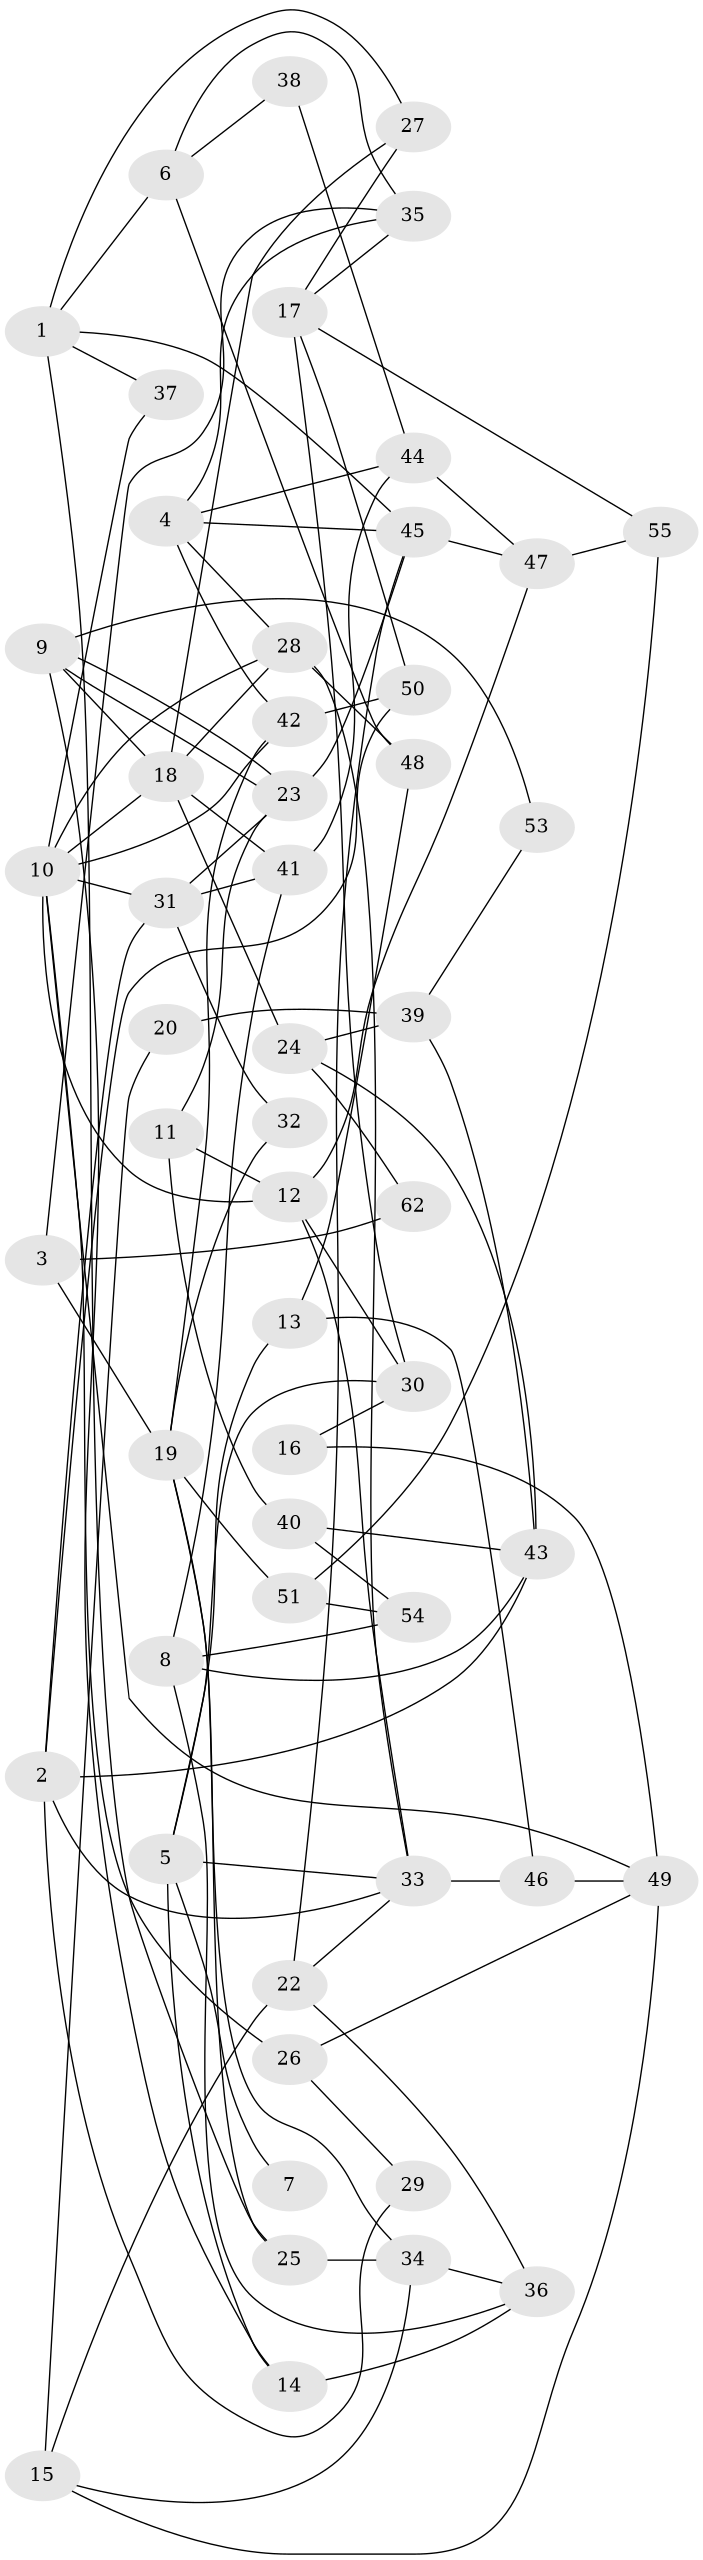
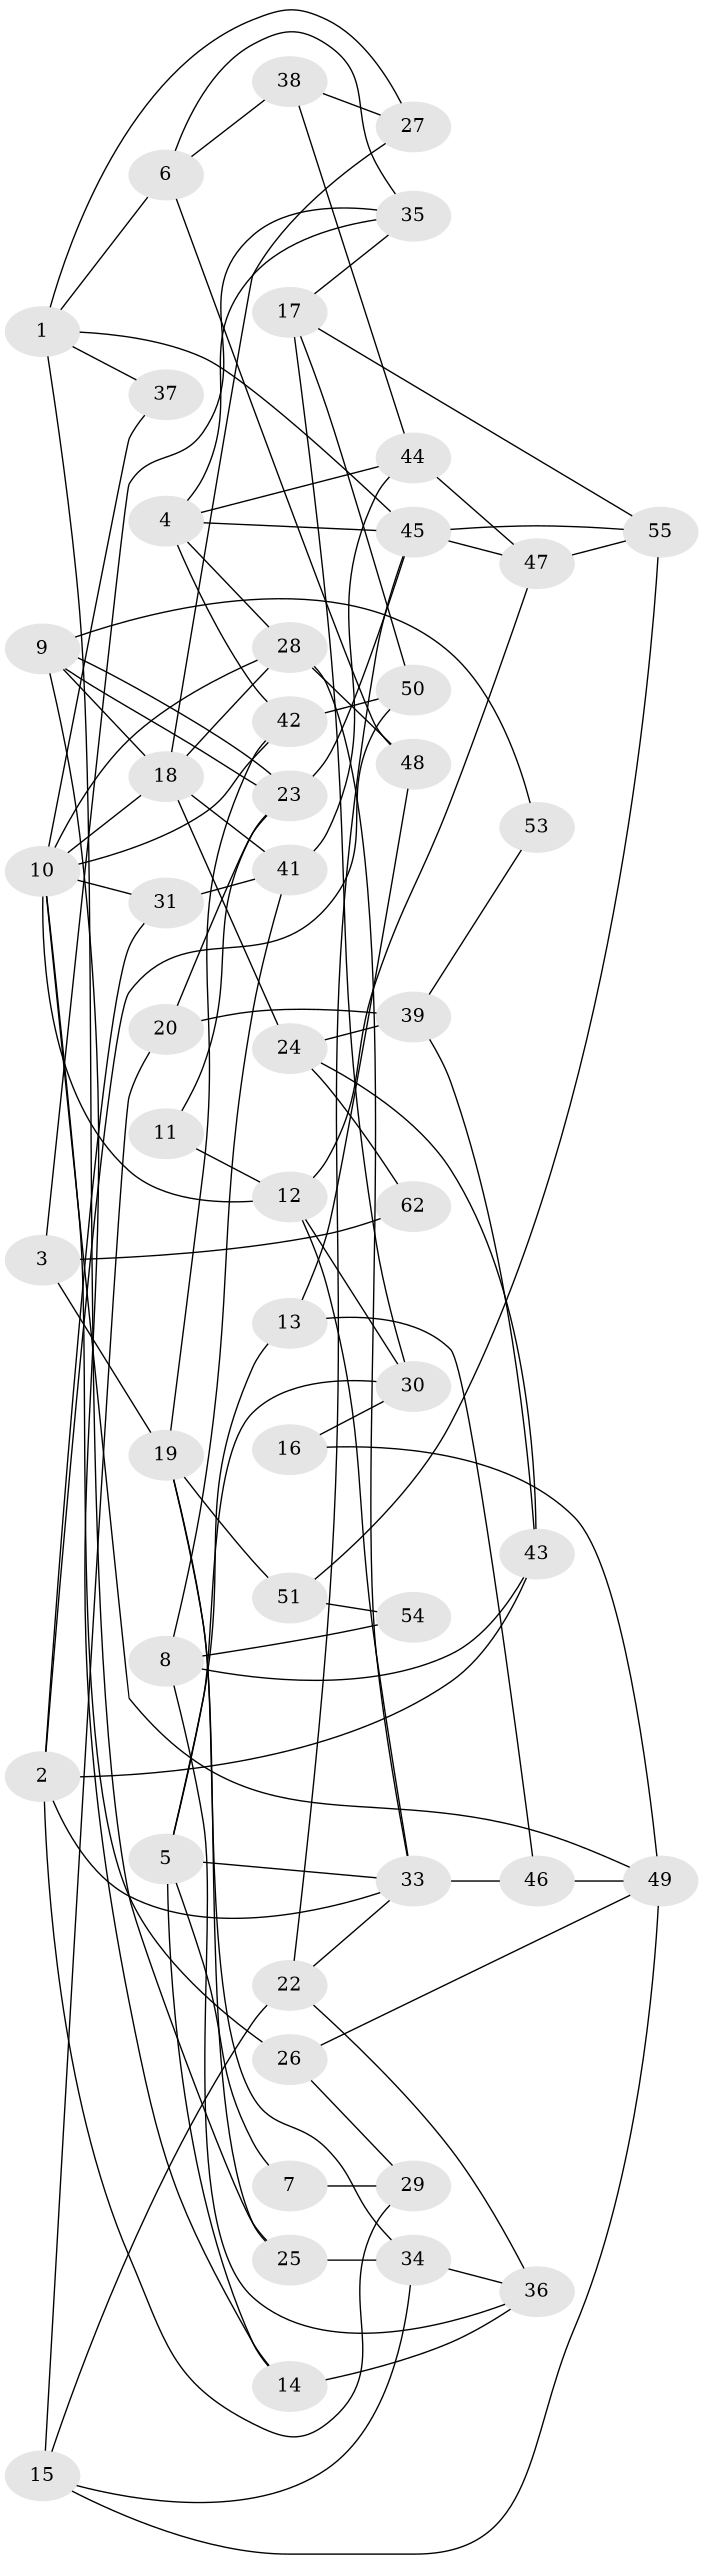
(364, 198) -> (352, 104)
none -> (537, 526)
(230, 848) -> (218, 908)
(290, 1123) -> none
(290, 1524) -> none
none -> (343, 2186)
